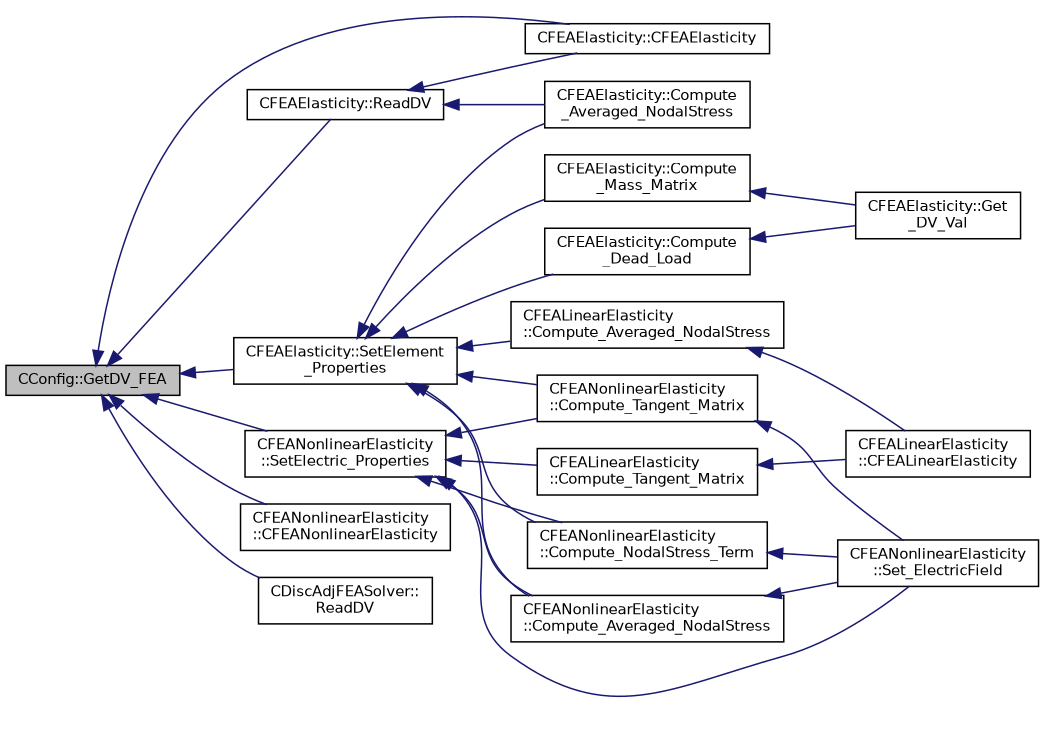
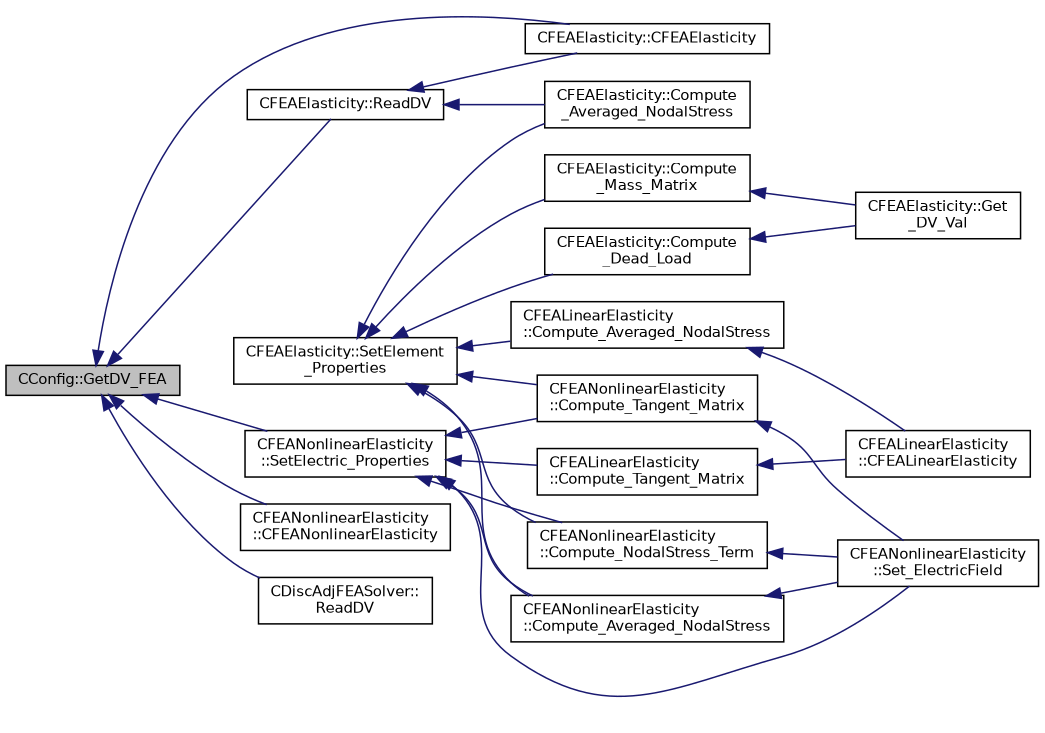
(215, 371) -> none
